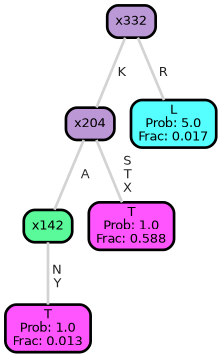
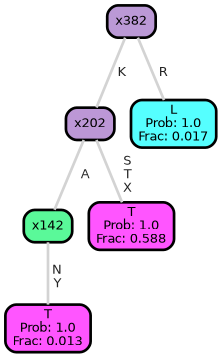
(131, 22) -> (131, 22)
(90, 124) -> (90, 124)
(174, 124) -> (174, 124)
